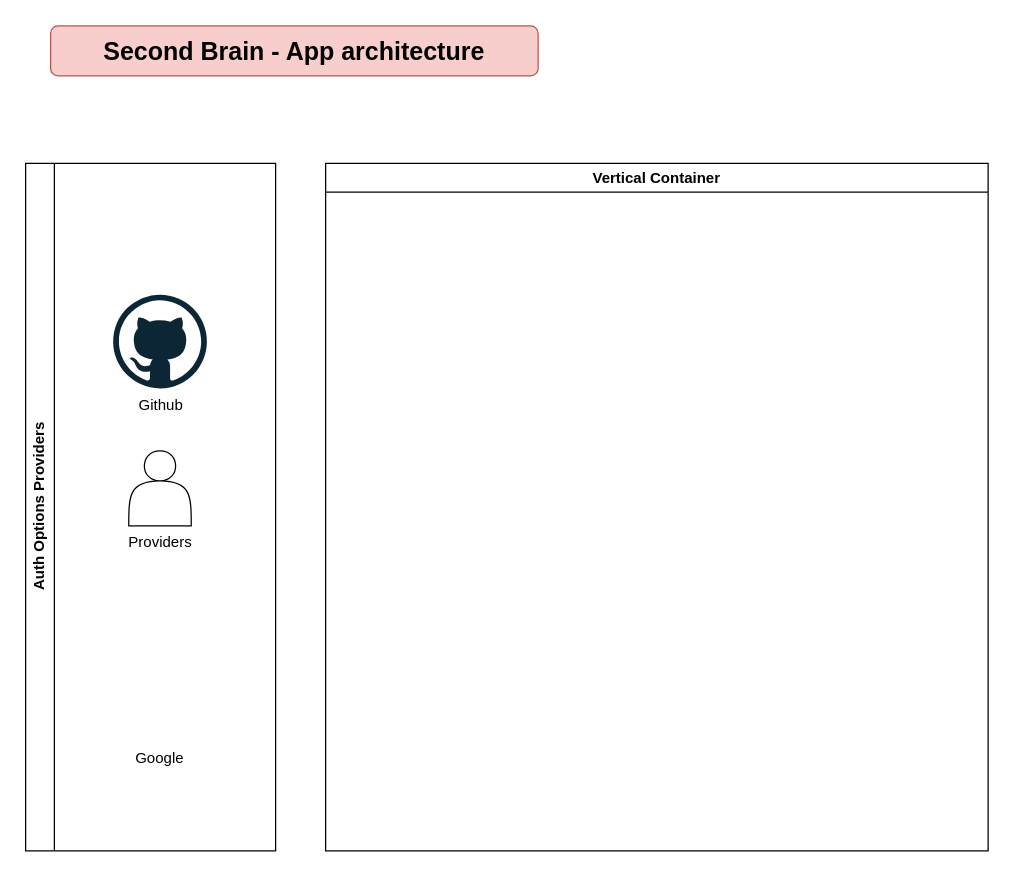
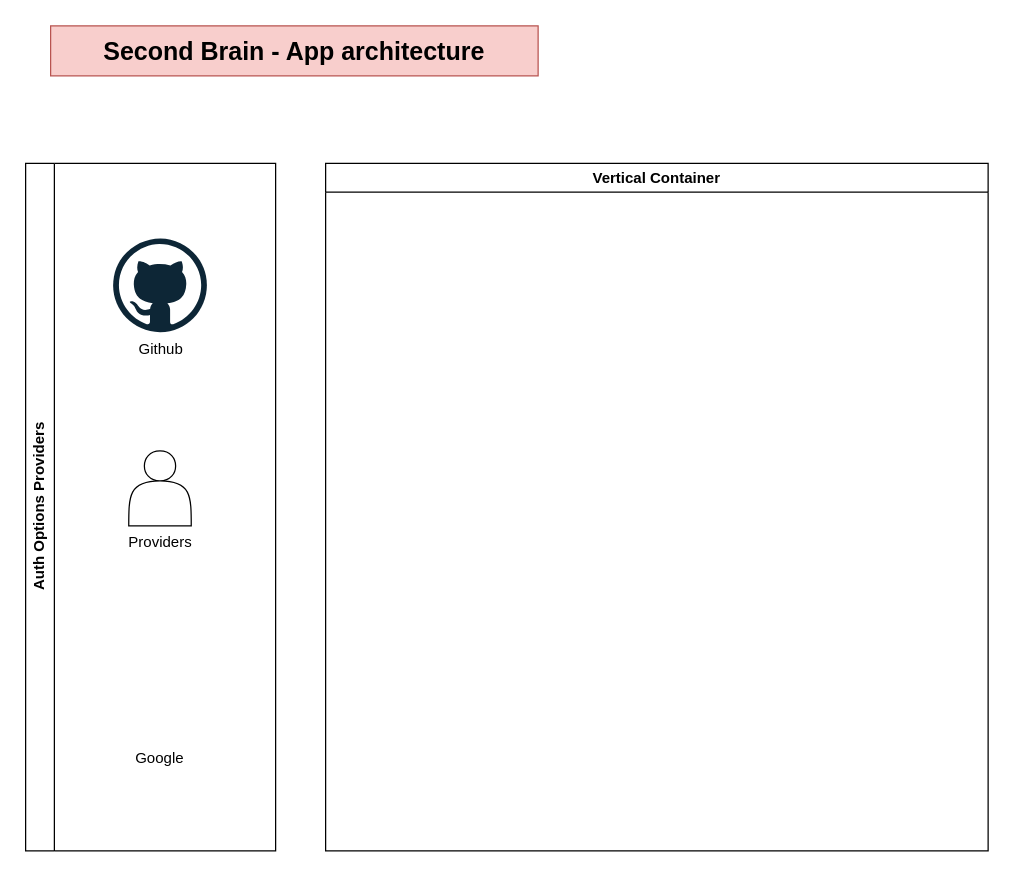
(294, 51) -> (294, 51)
(160, 341) -> (160, 285)
